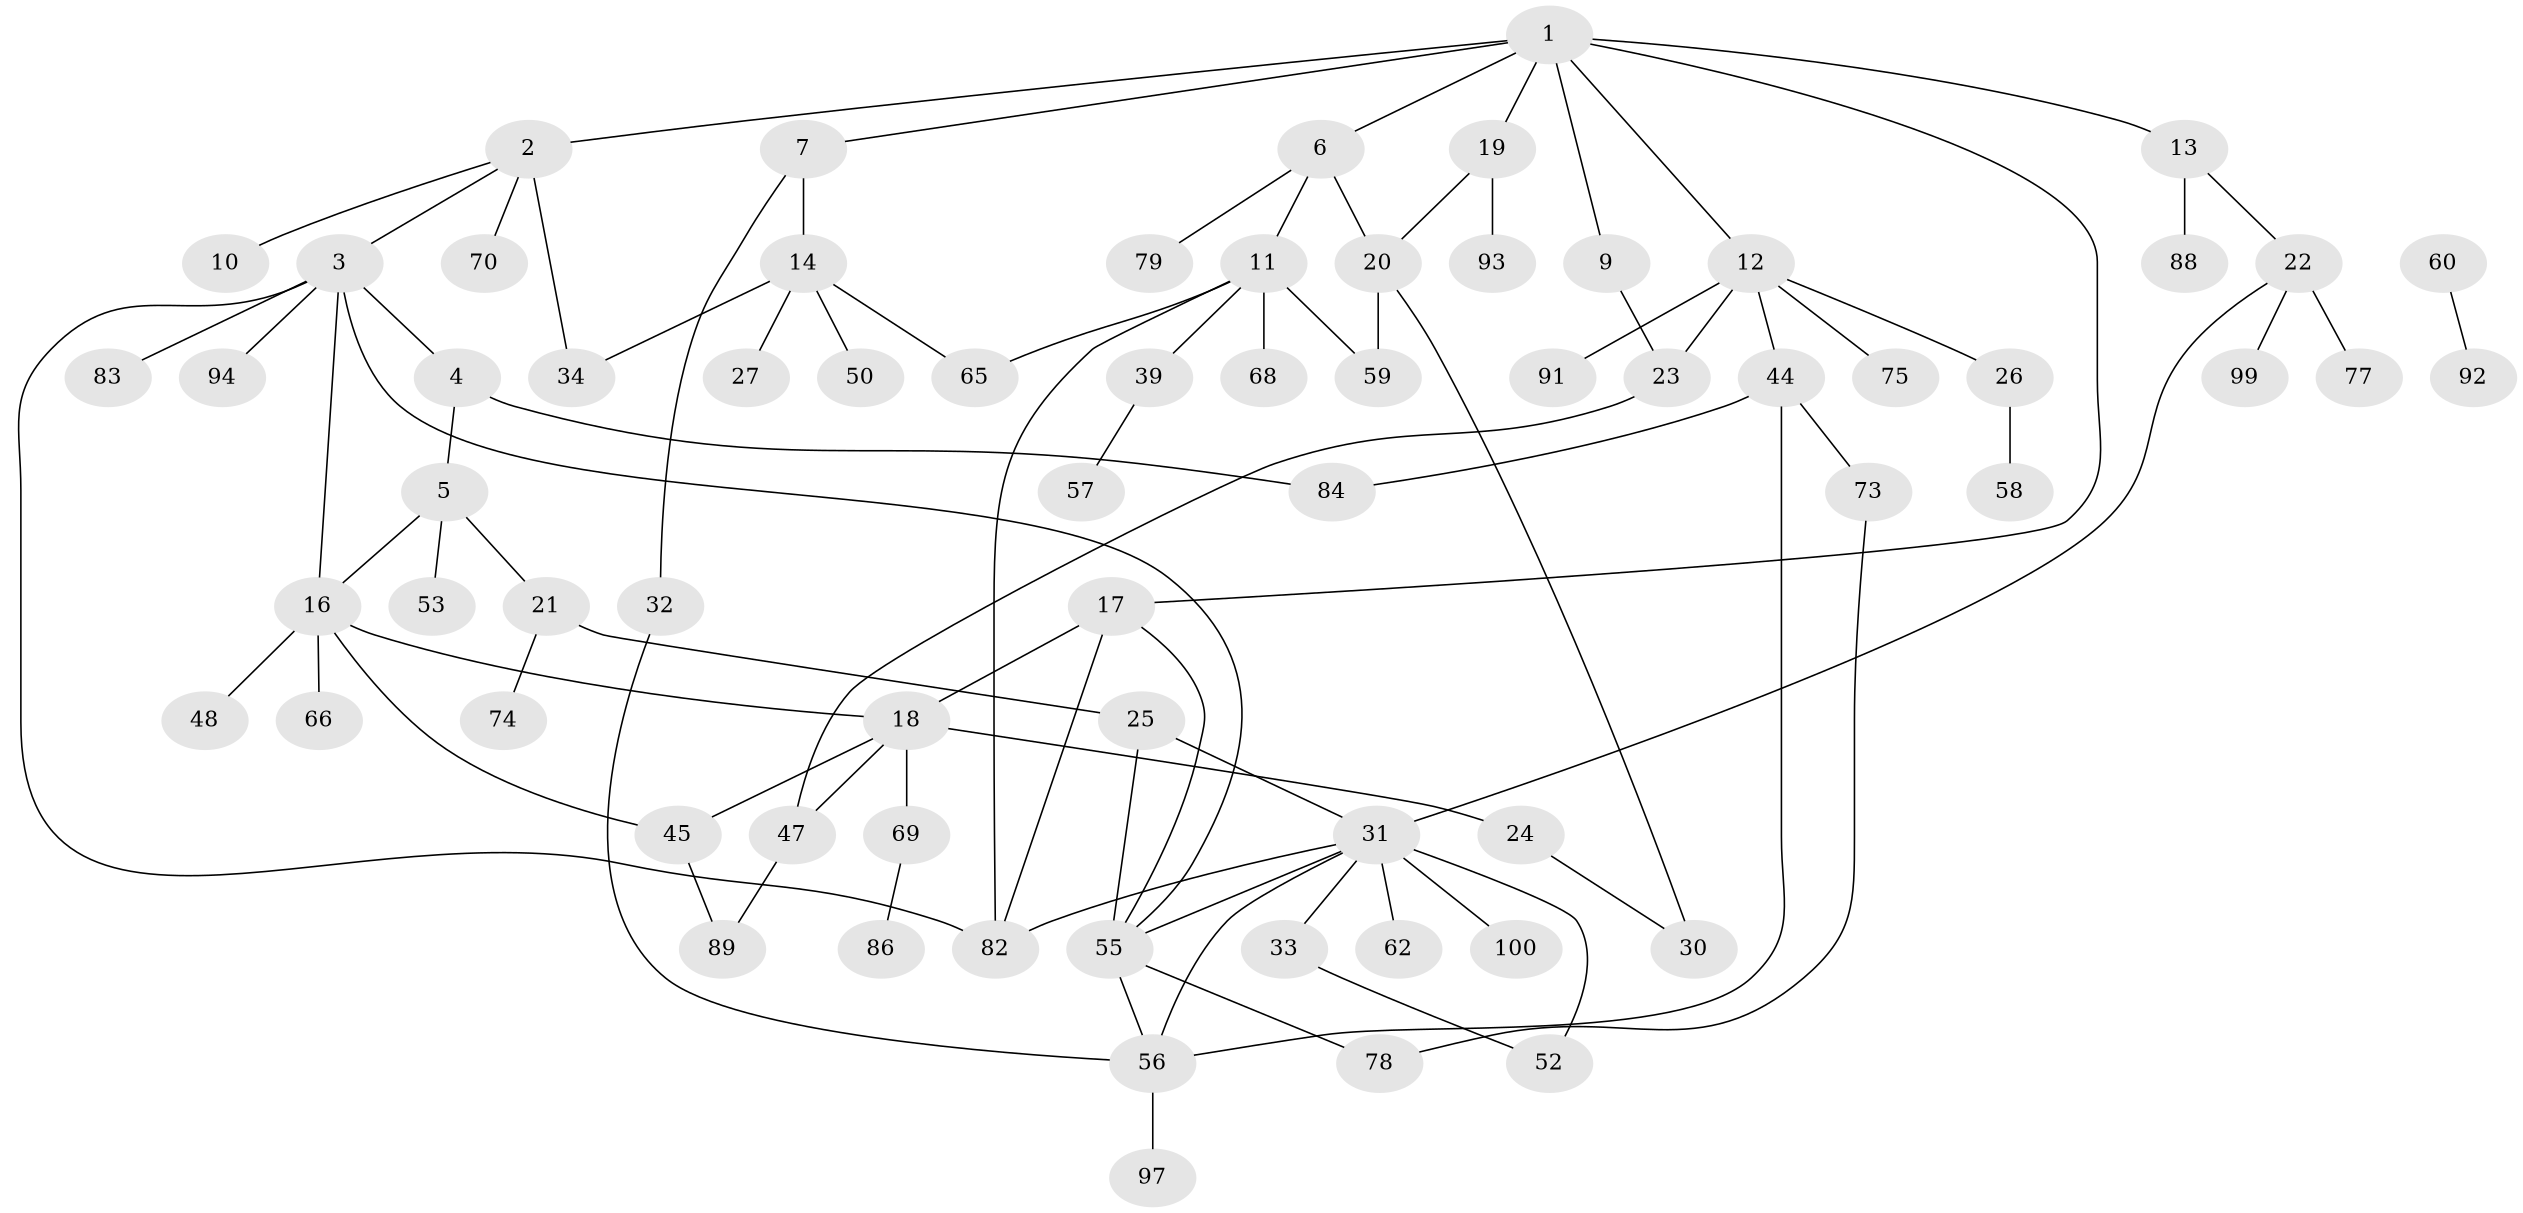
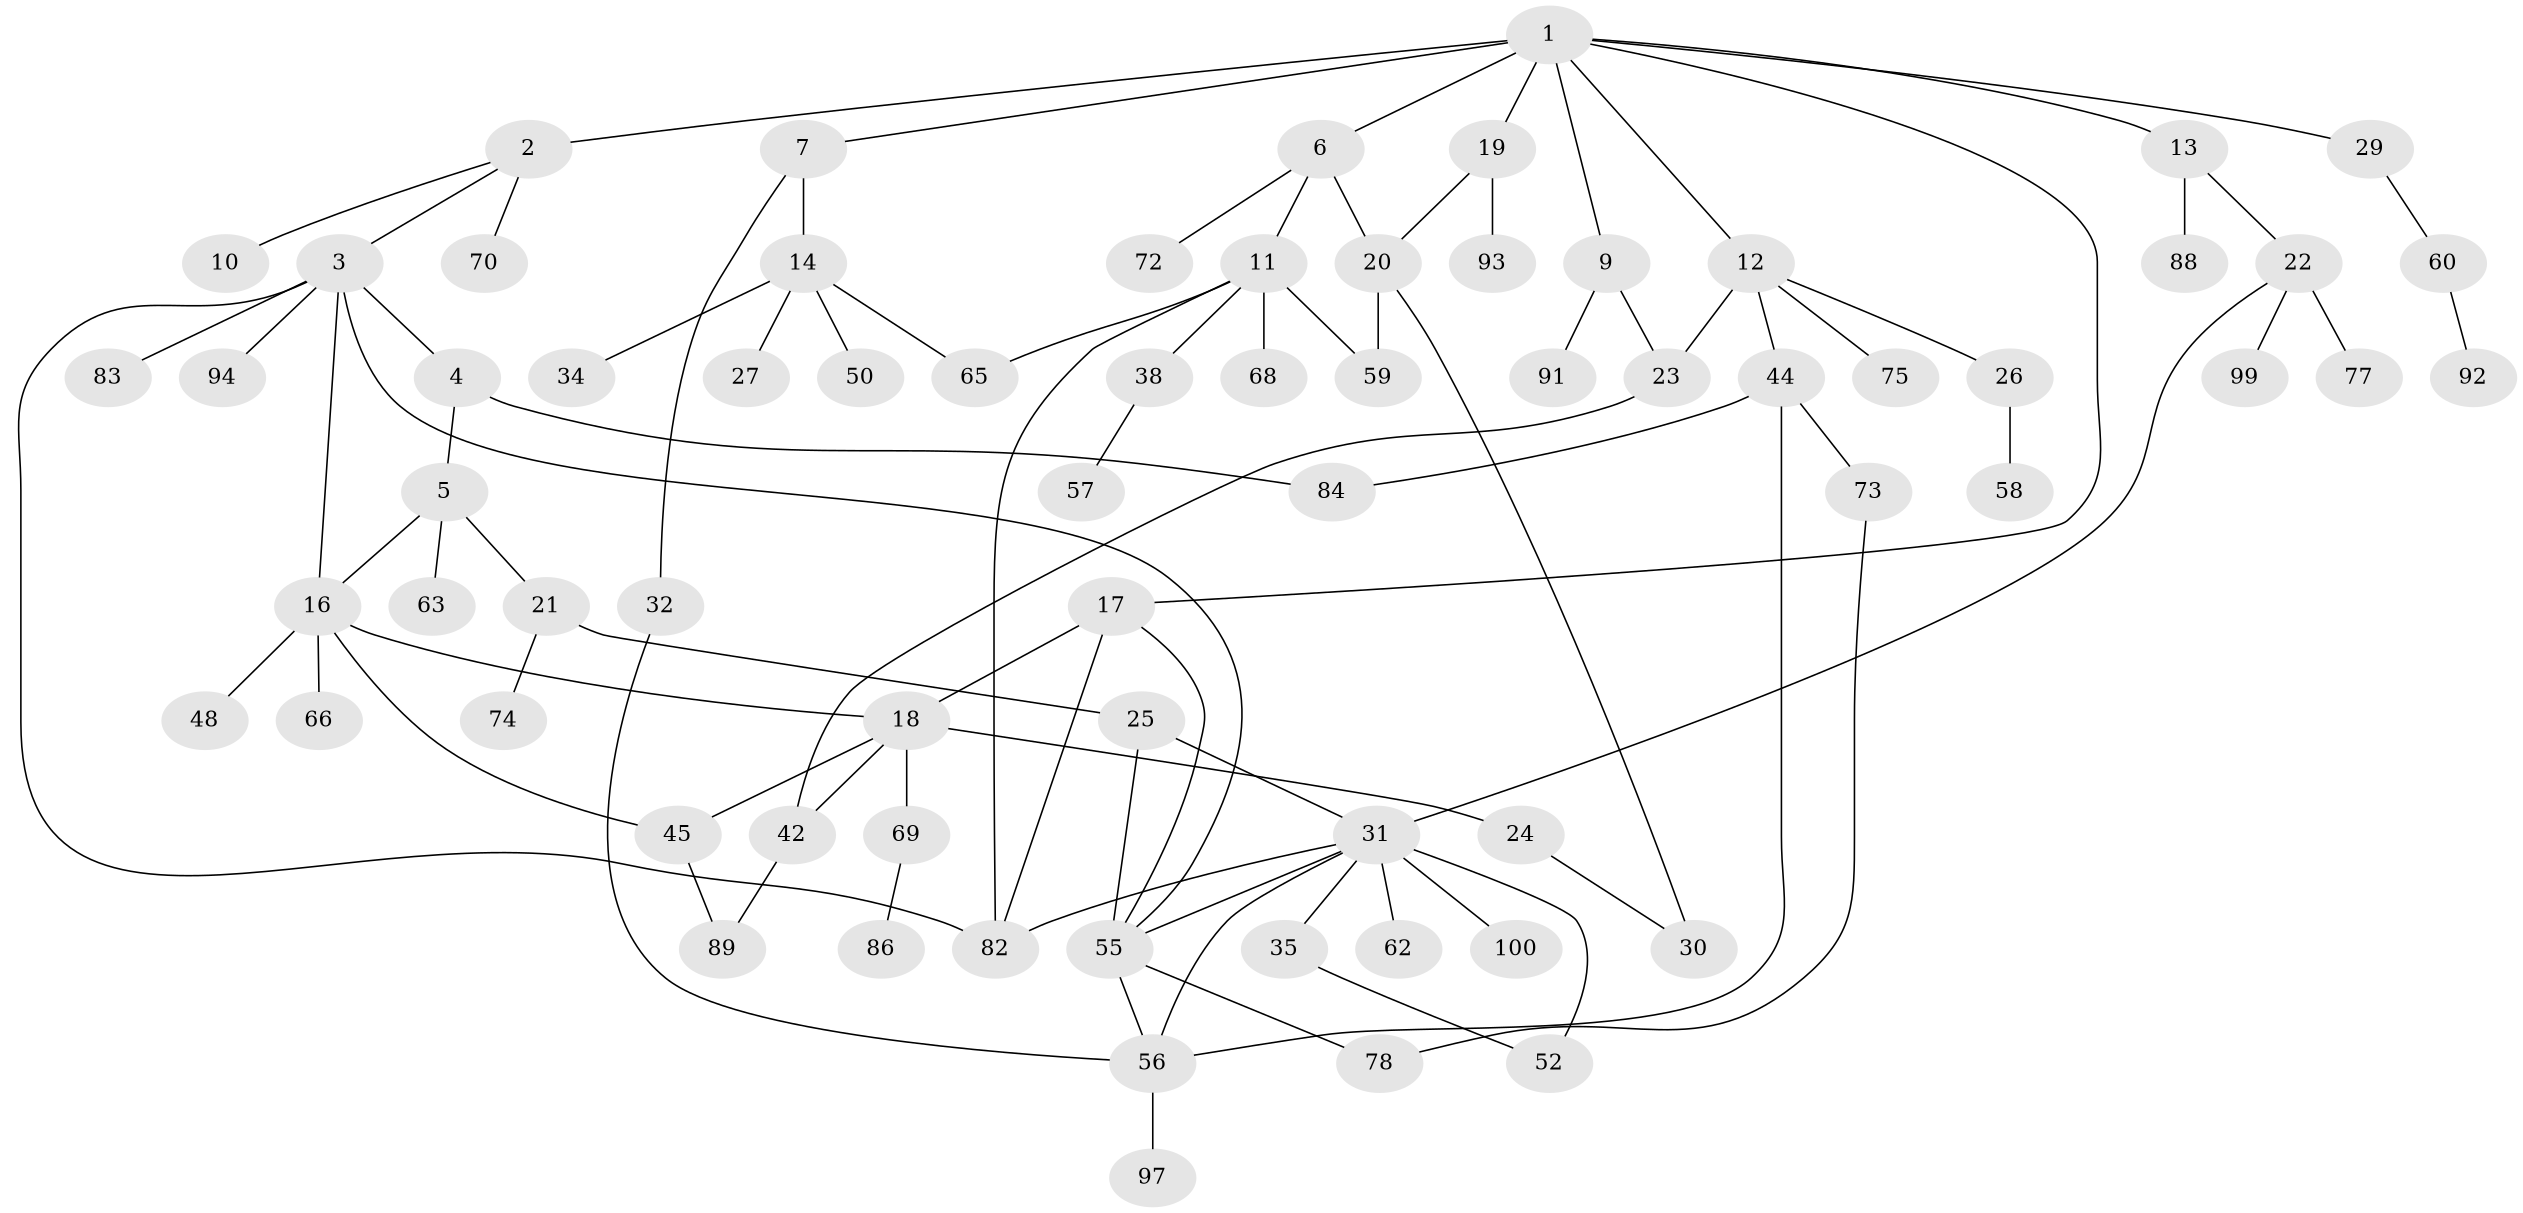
none -> (2370, 149)
(550, 263) -> none
(1150, 264) -> (1150, 264)
(1652, 321) -> (1580, 320)
(1150, 378) -> (1150, 378)
(432, 606) -> (432, 606)
(792, 835) -> (792, 835)
(1285, 949) -> (1285, 949)
